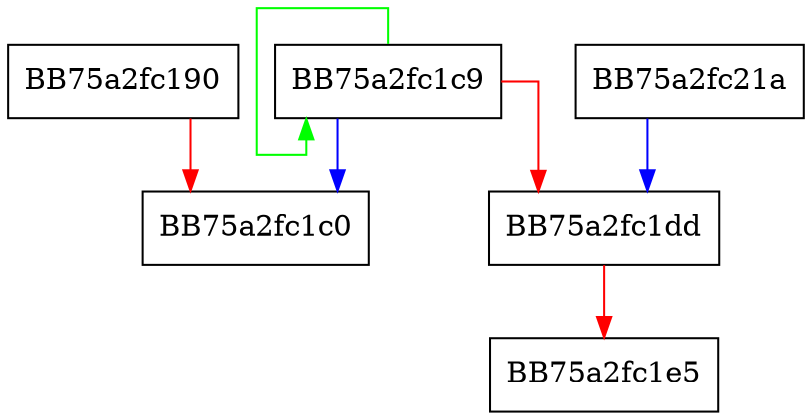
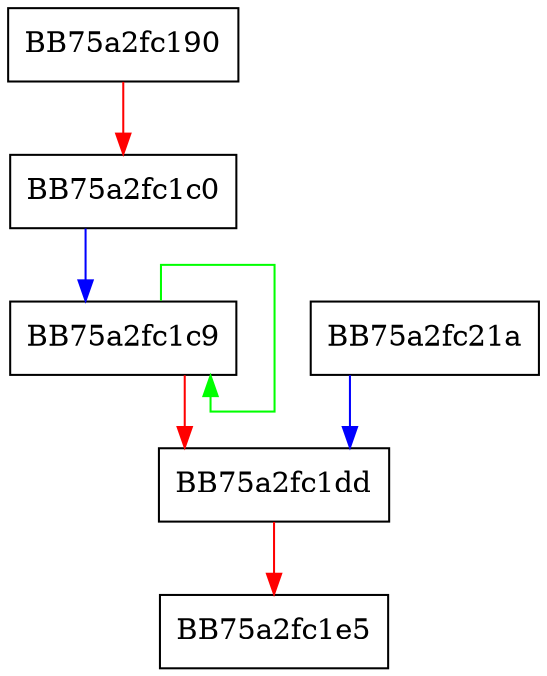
(338, 144) -> (86, 254)
